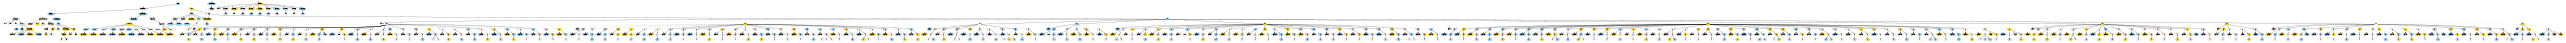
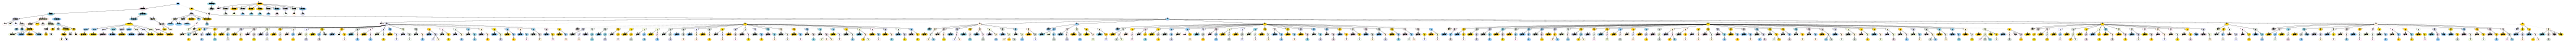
none -> (34, 17)
